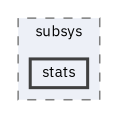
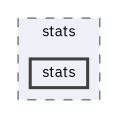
(59, 32) -> (59, 32)
